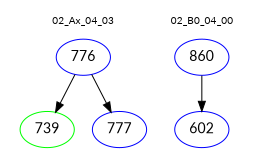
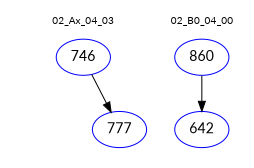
(83, 57) -> (83, 57)
(47, 130) -> none
(202, 130) -> (202, 130)
